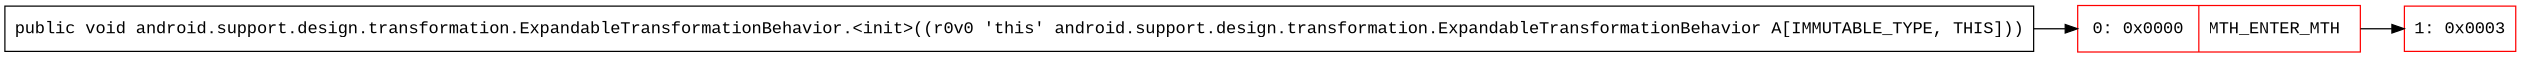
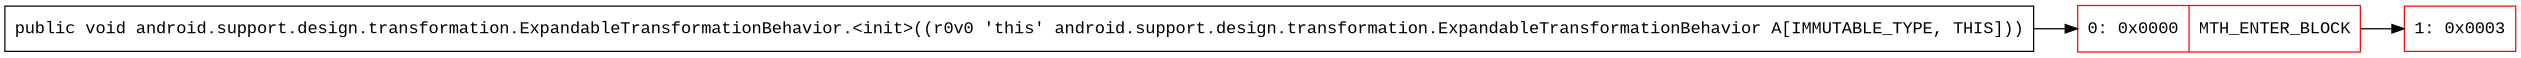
(2275, 28) -> (2275, 28)
